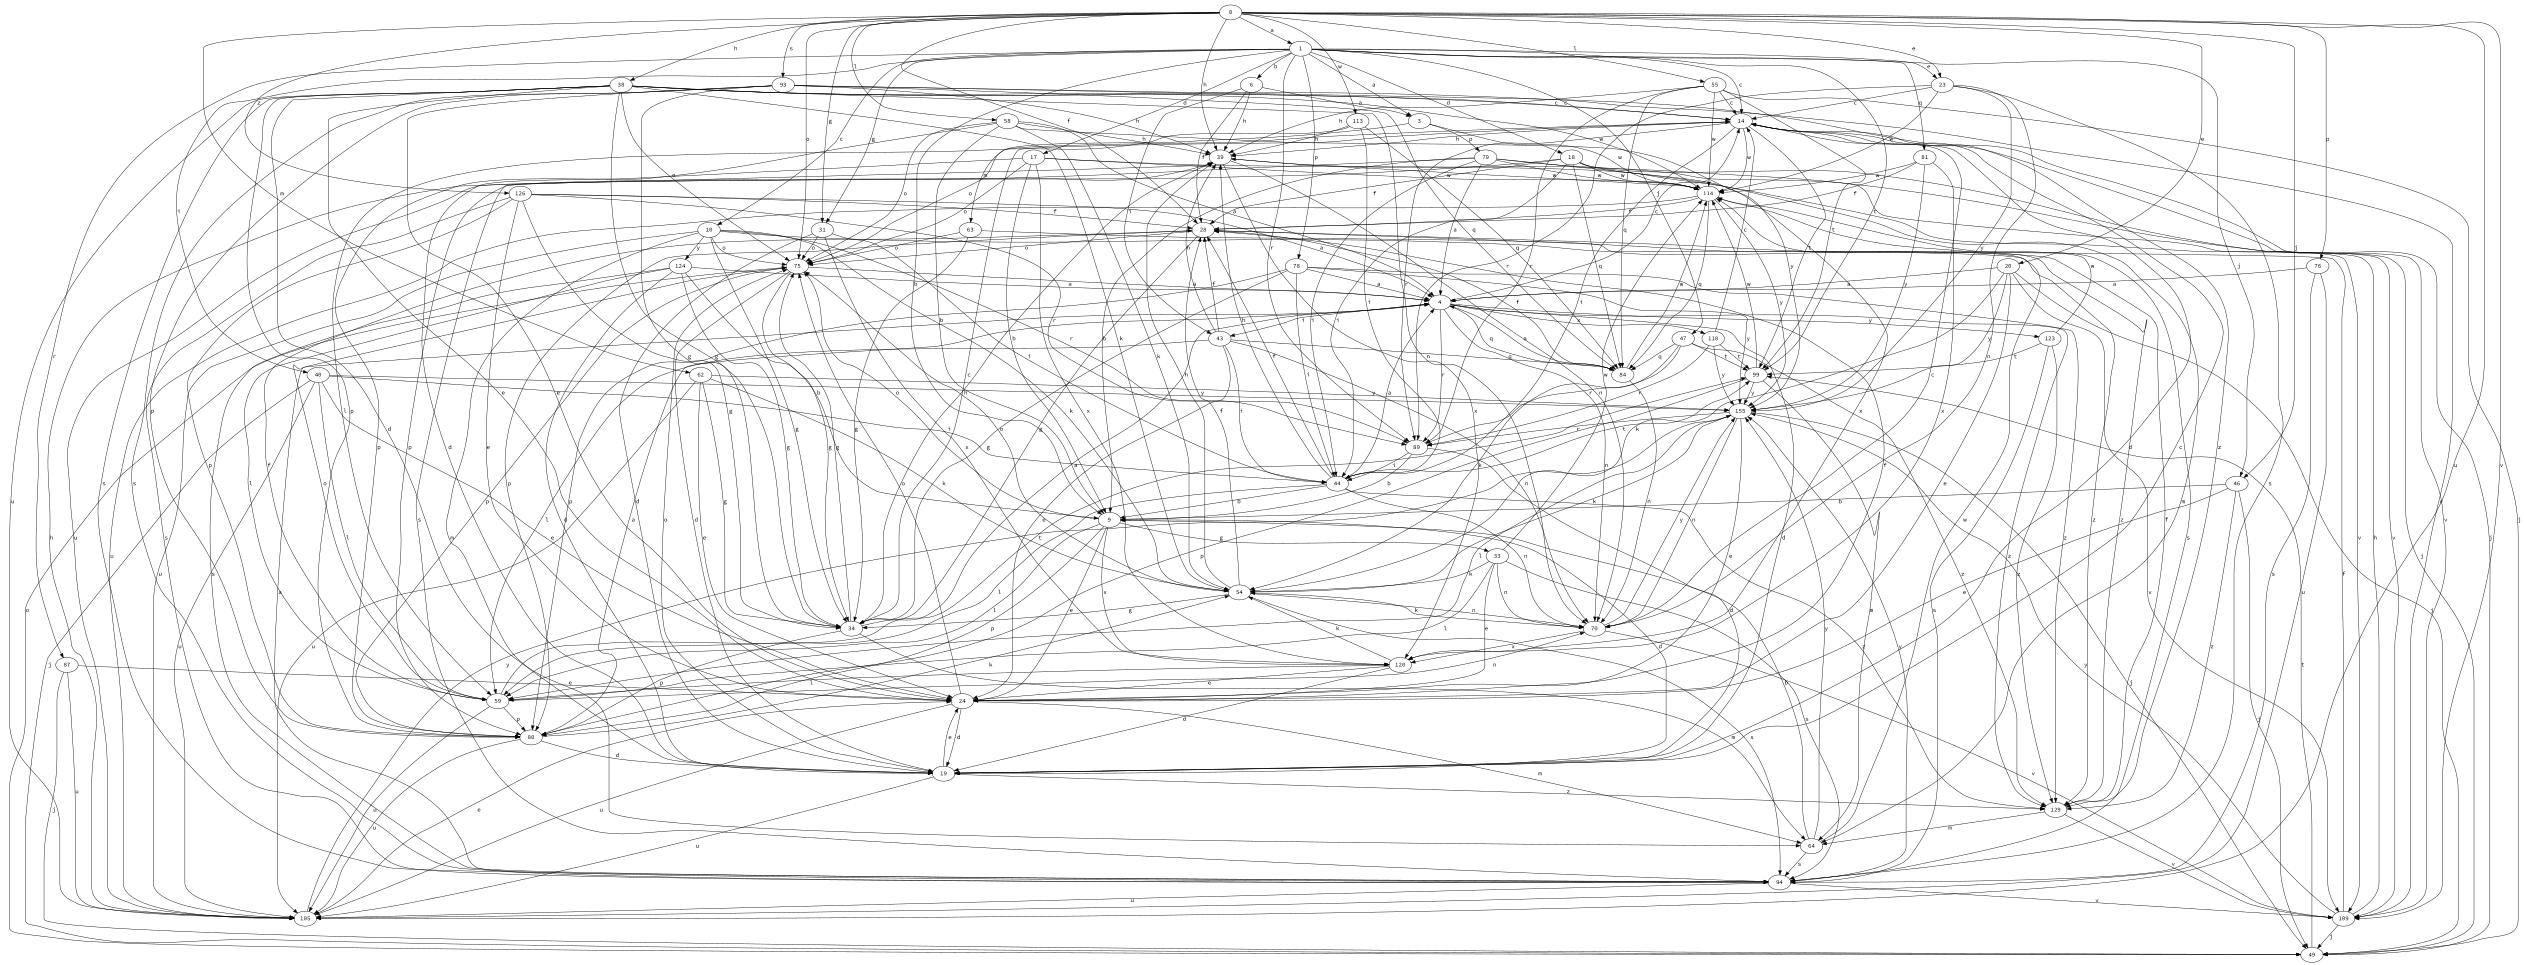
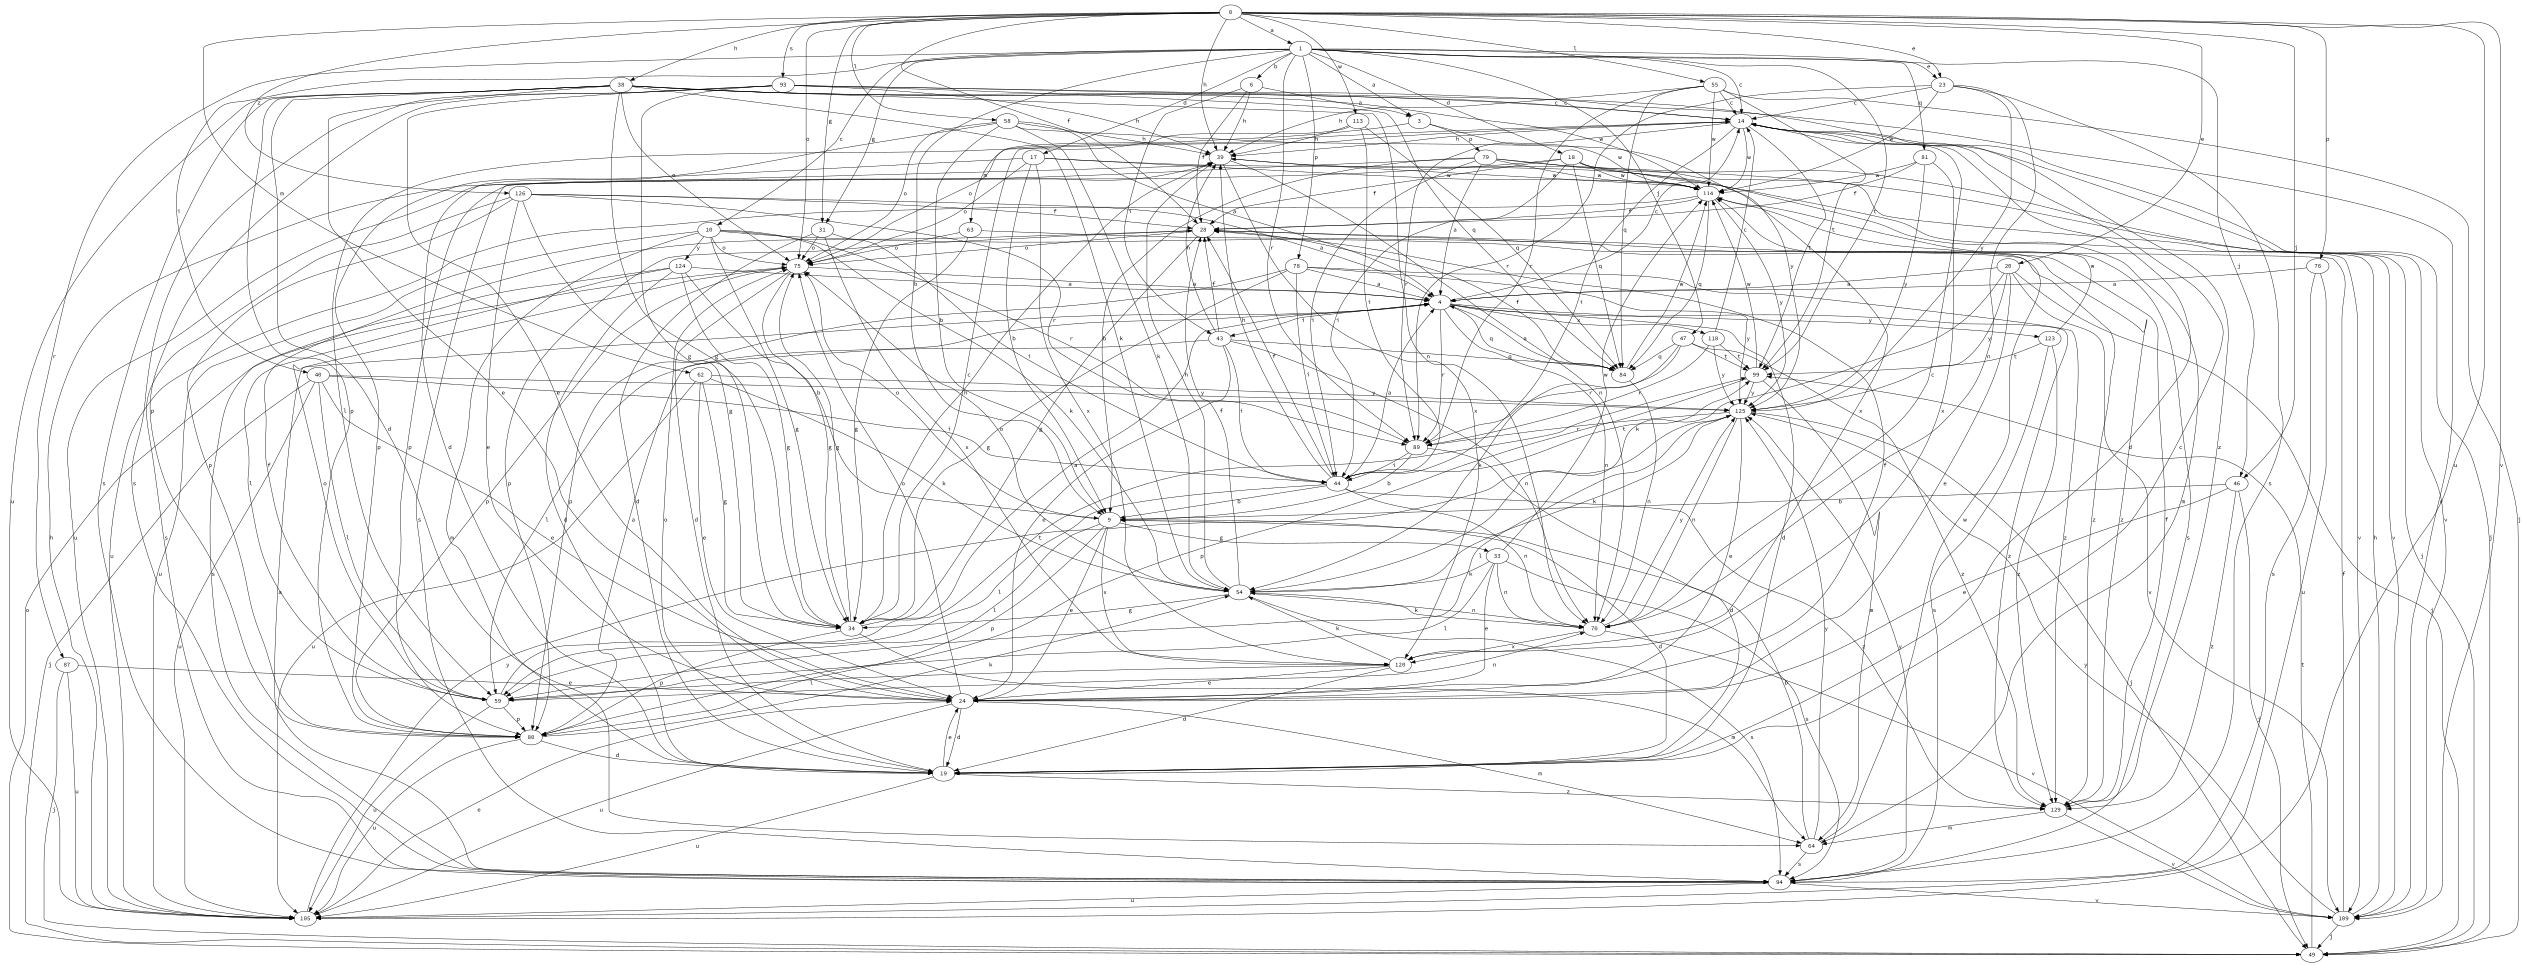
(1740, 411) -> (1740, 411)
